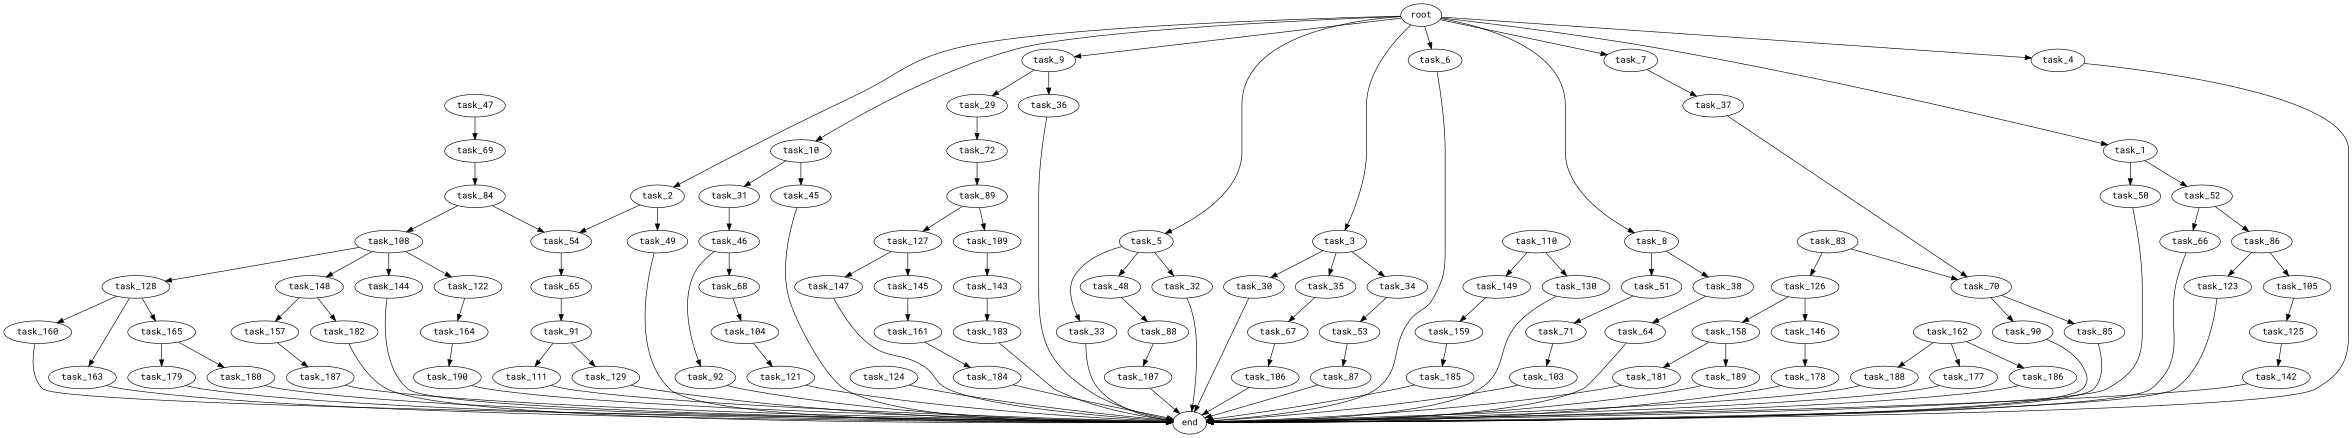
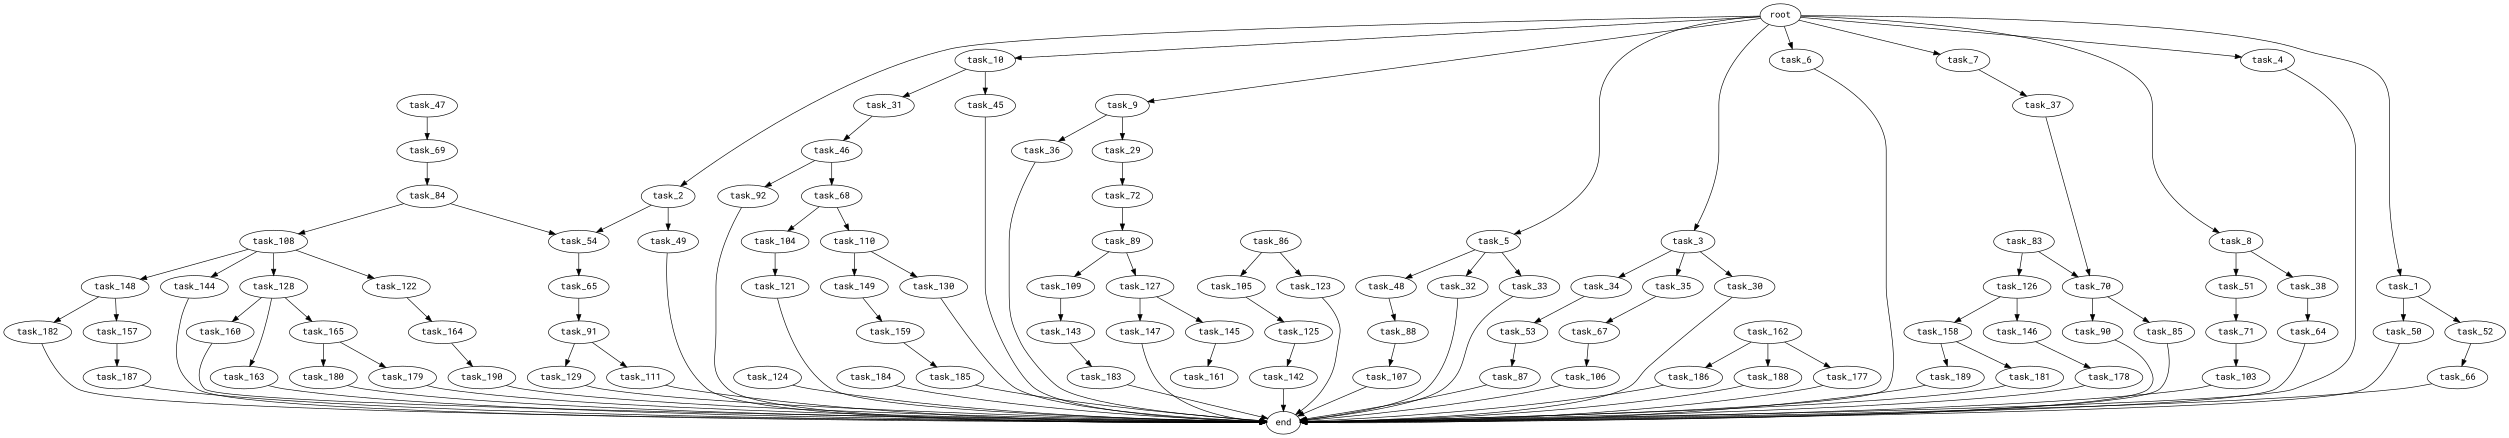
none -> (842, 216)
(2229, 217) -> none
(945, 353) -> none
